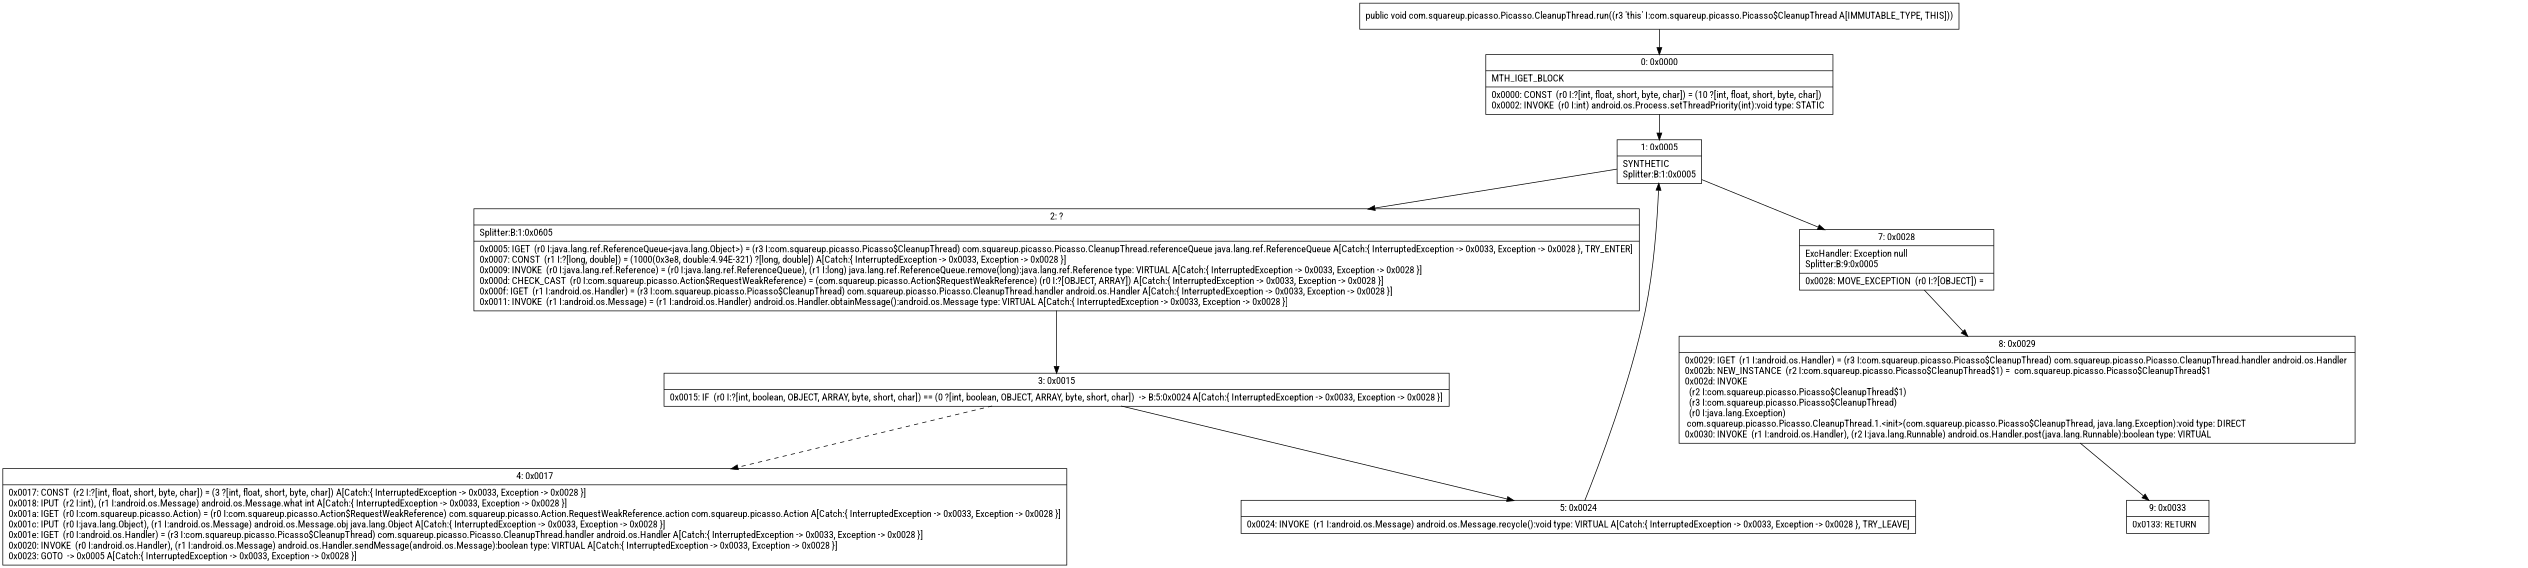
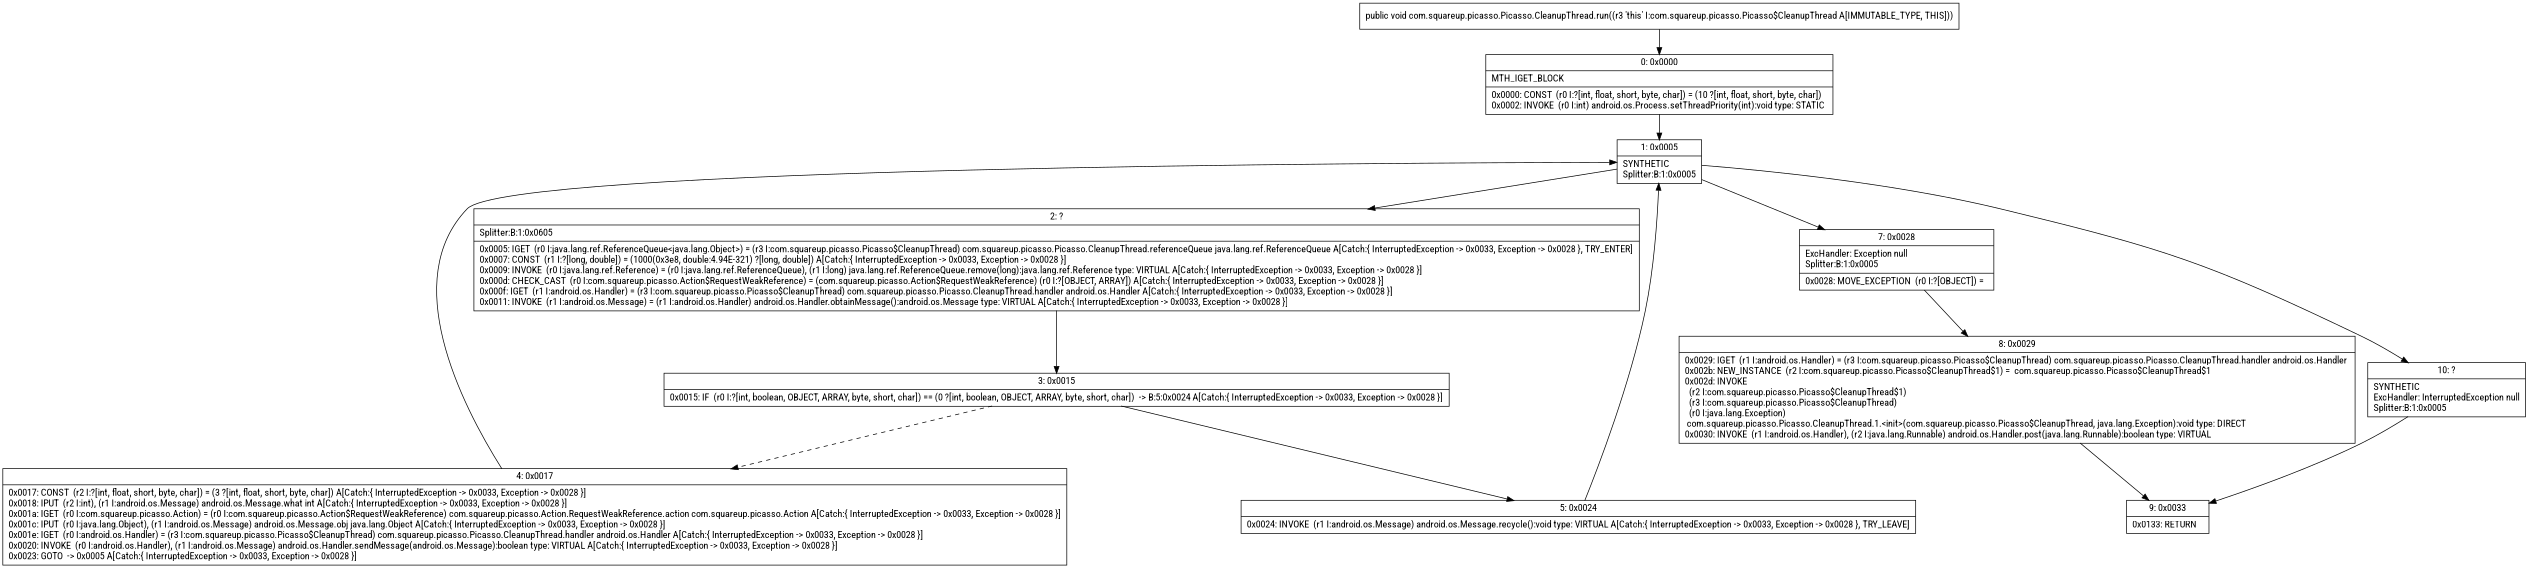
none -> (896, 172)
(1842, 264) -> (1842, 264)
none -> (2447, 390)
